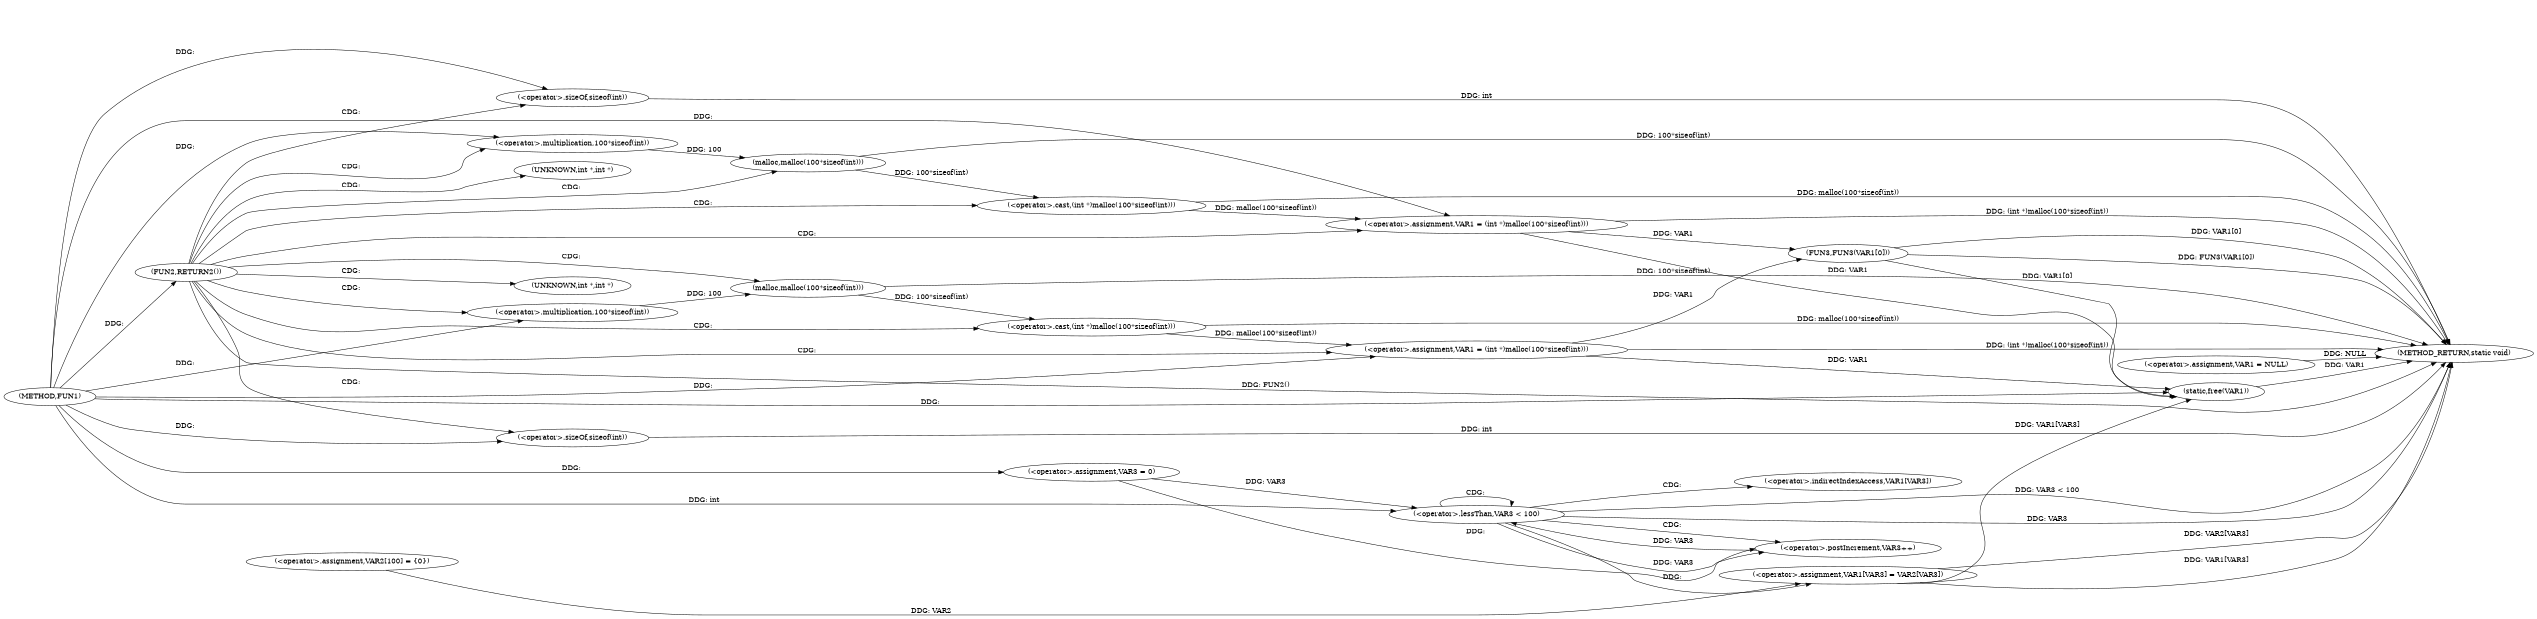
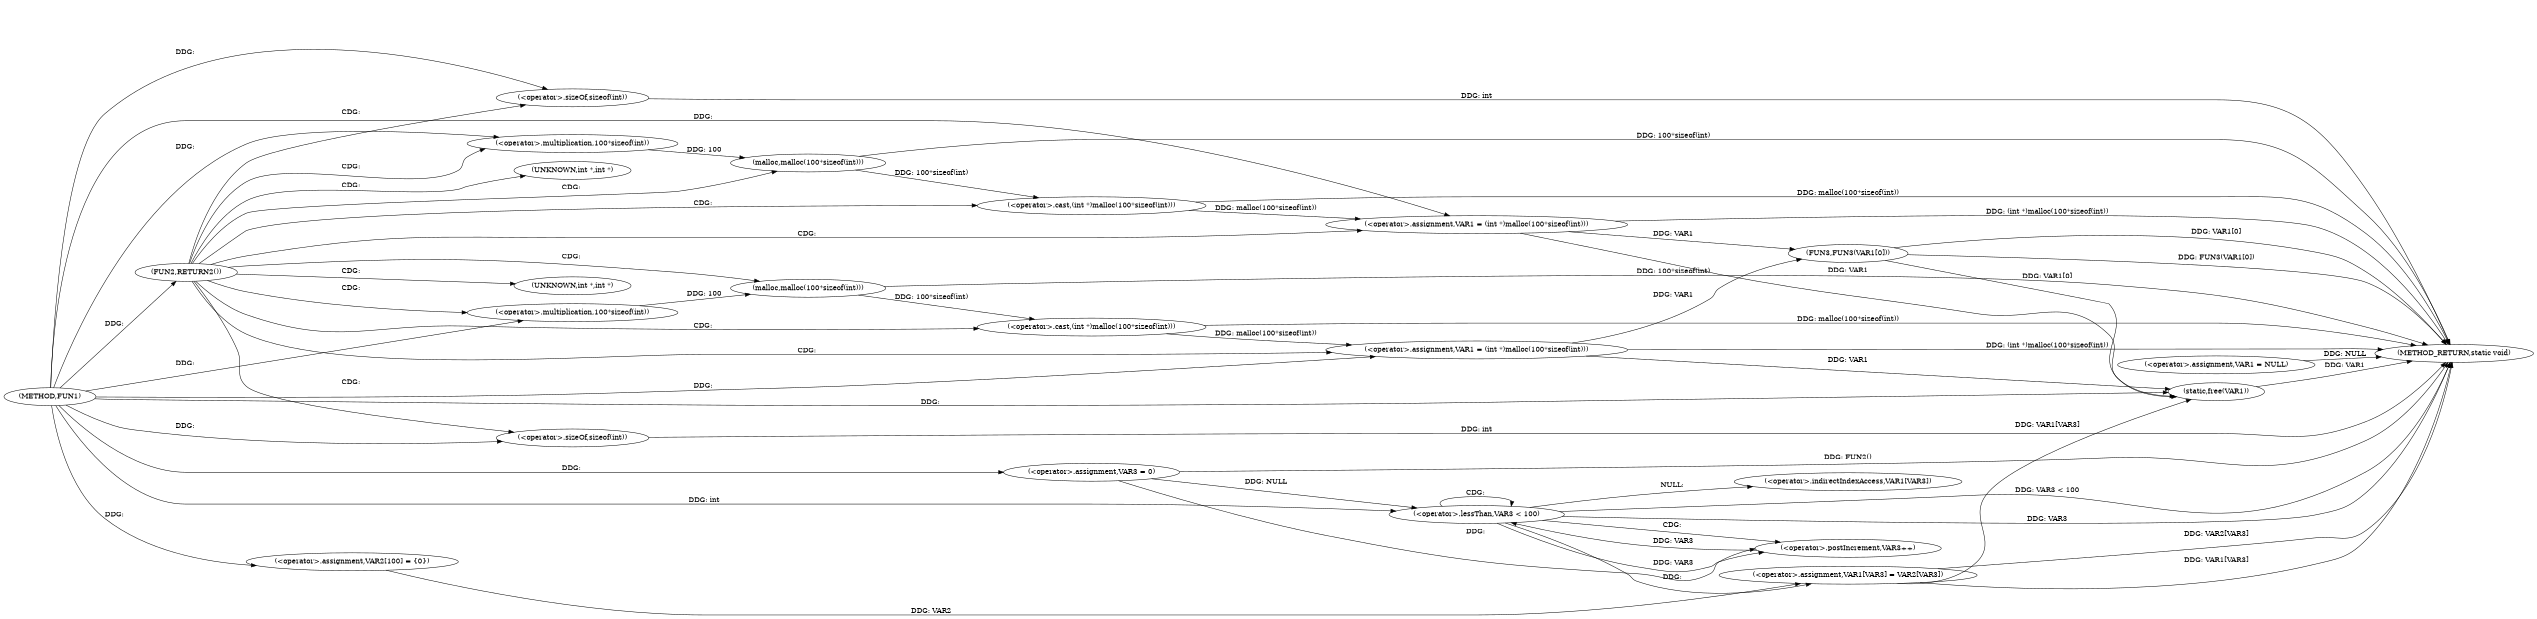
(1292, 390) -> (1829, 464)
(1266, 482) -> (1266, 482)
(1673, 485) -> (1673, 485)
none -> (117, 527)
